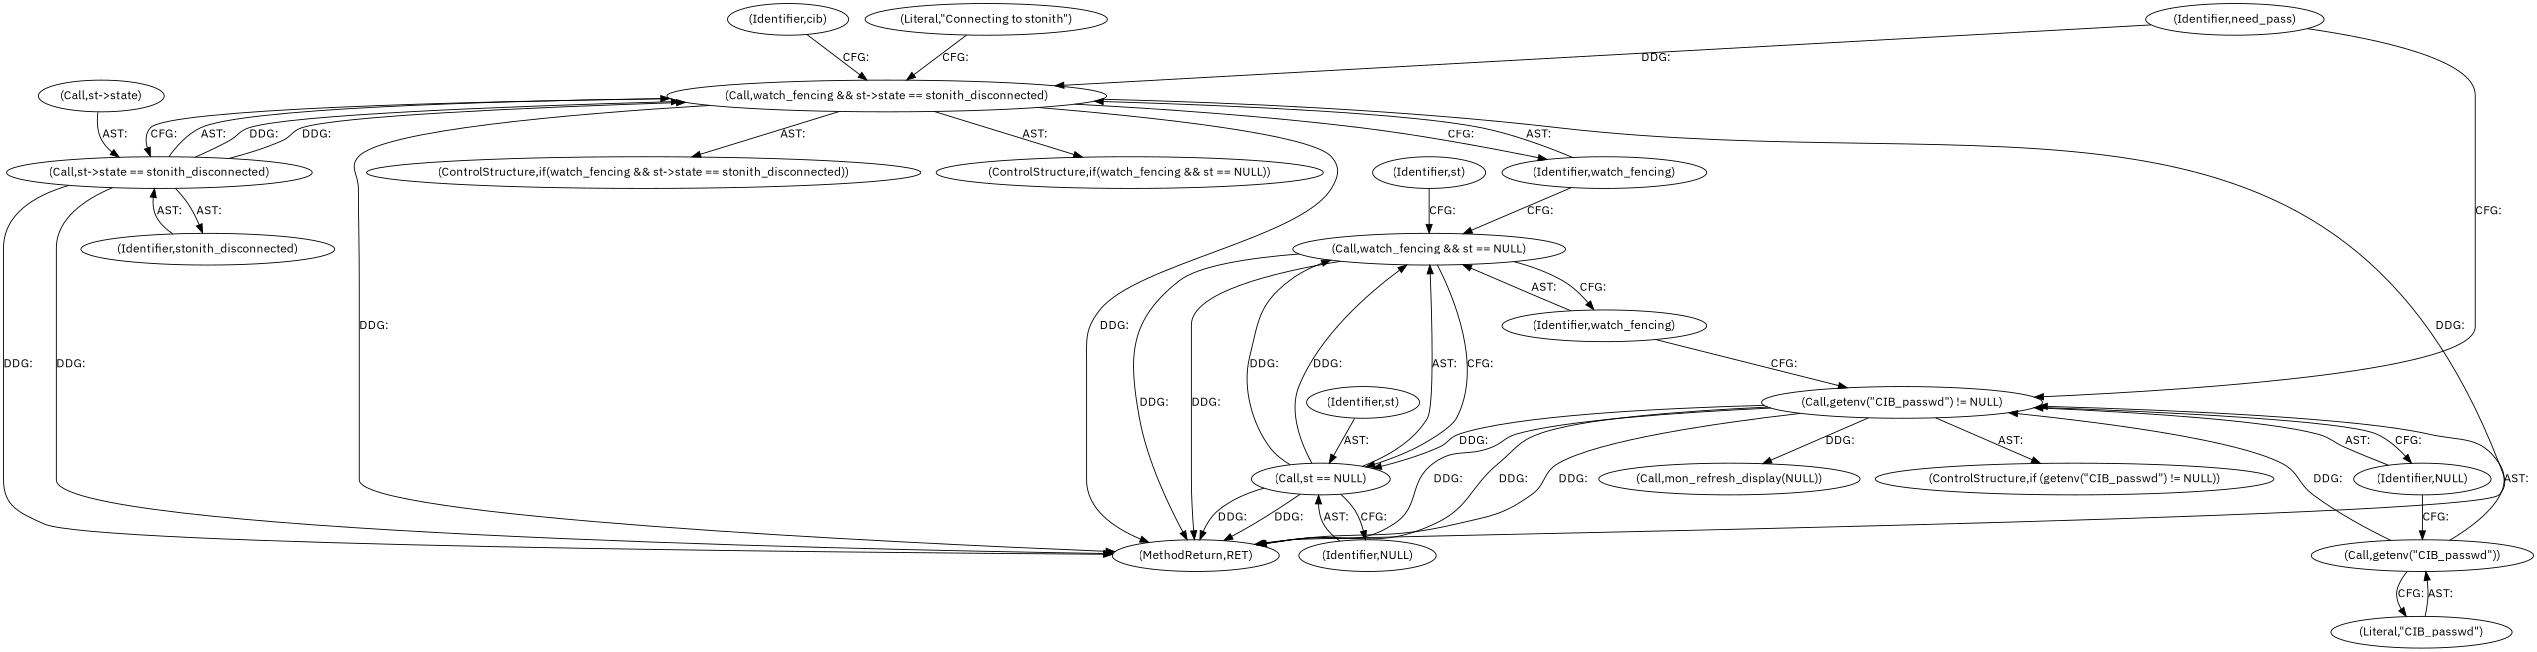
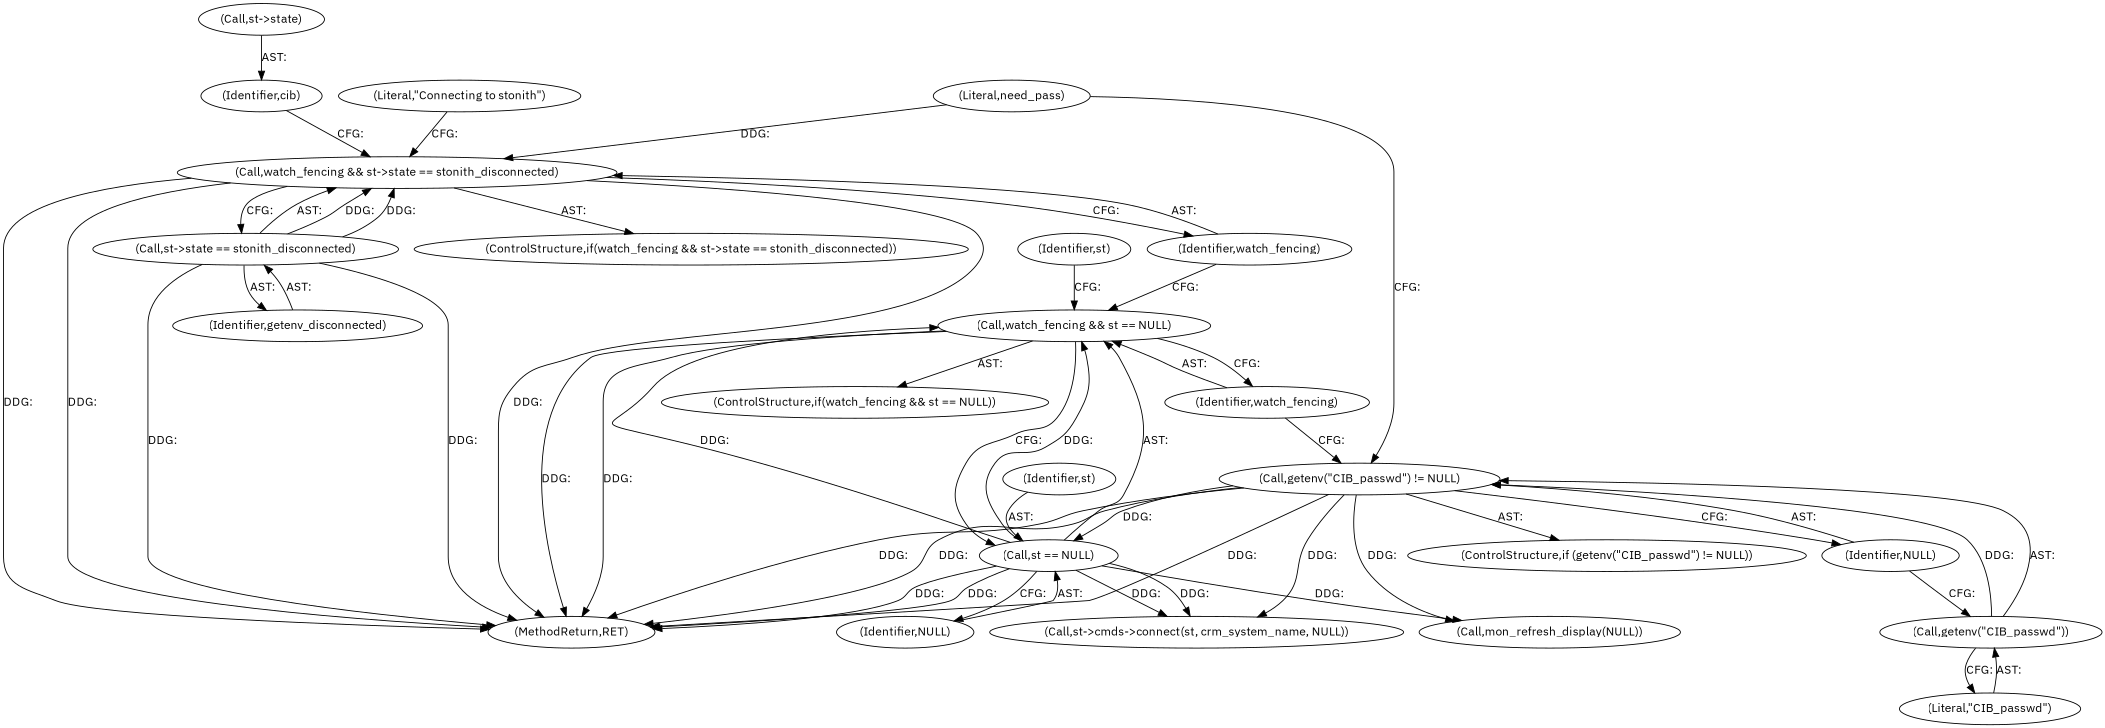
(2235, 19) -> (1012, 96)
(1004, 133) -> (969, 363)
(99, 134) -> (262, 53)
(208, 249) -> (298, 326)
none -> (1277, 595)
none -> (1197, 632)
